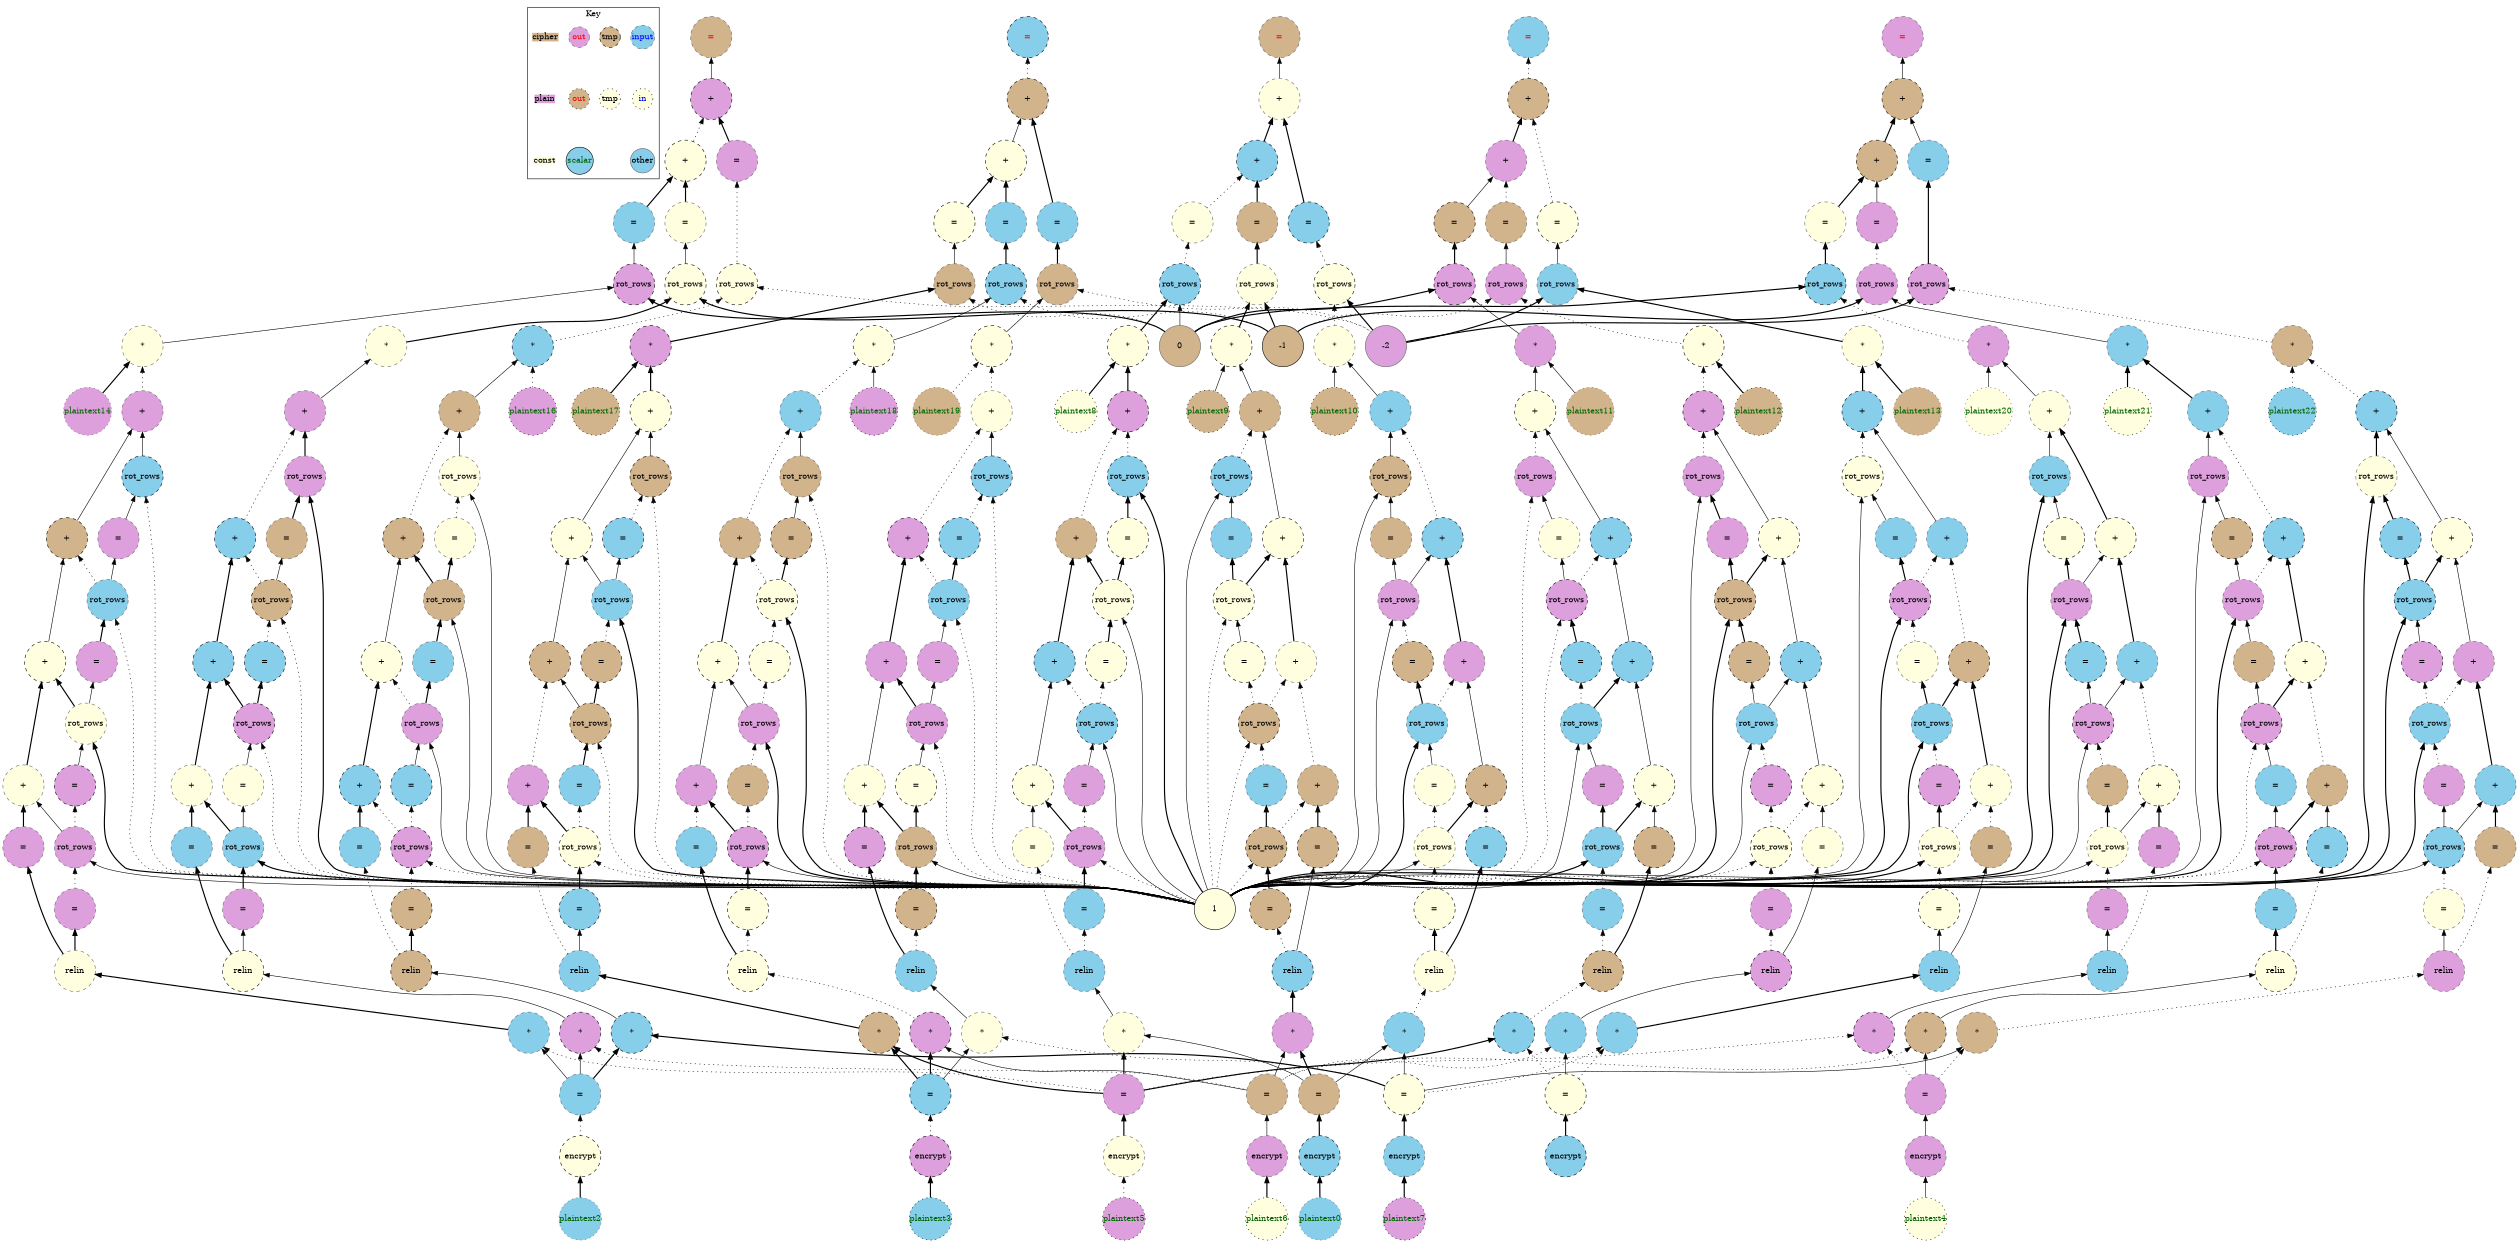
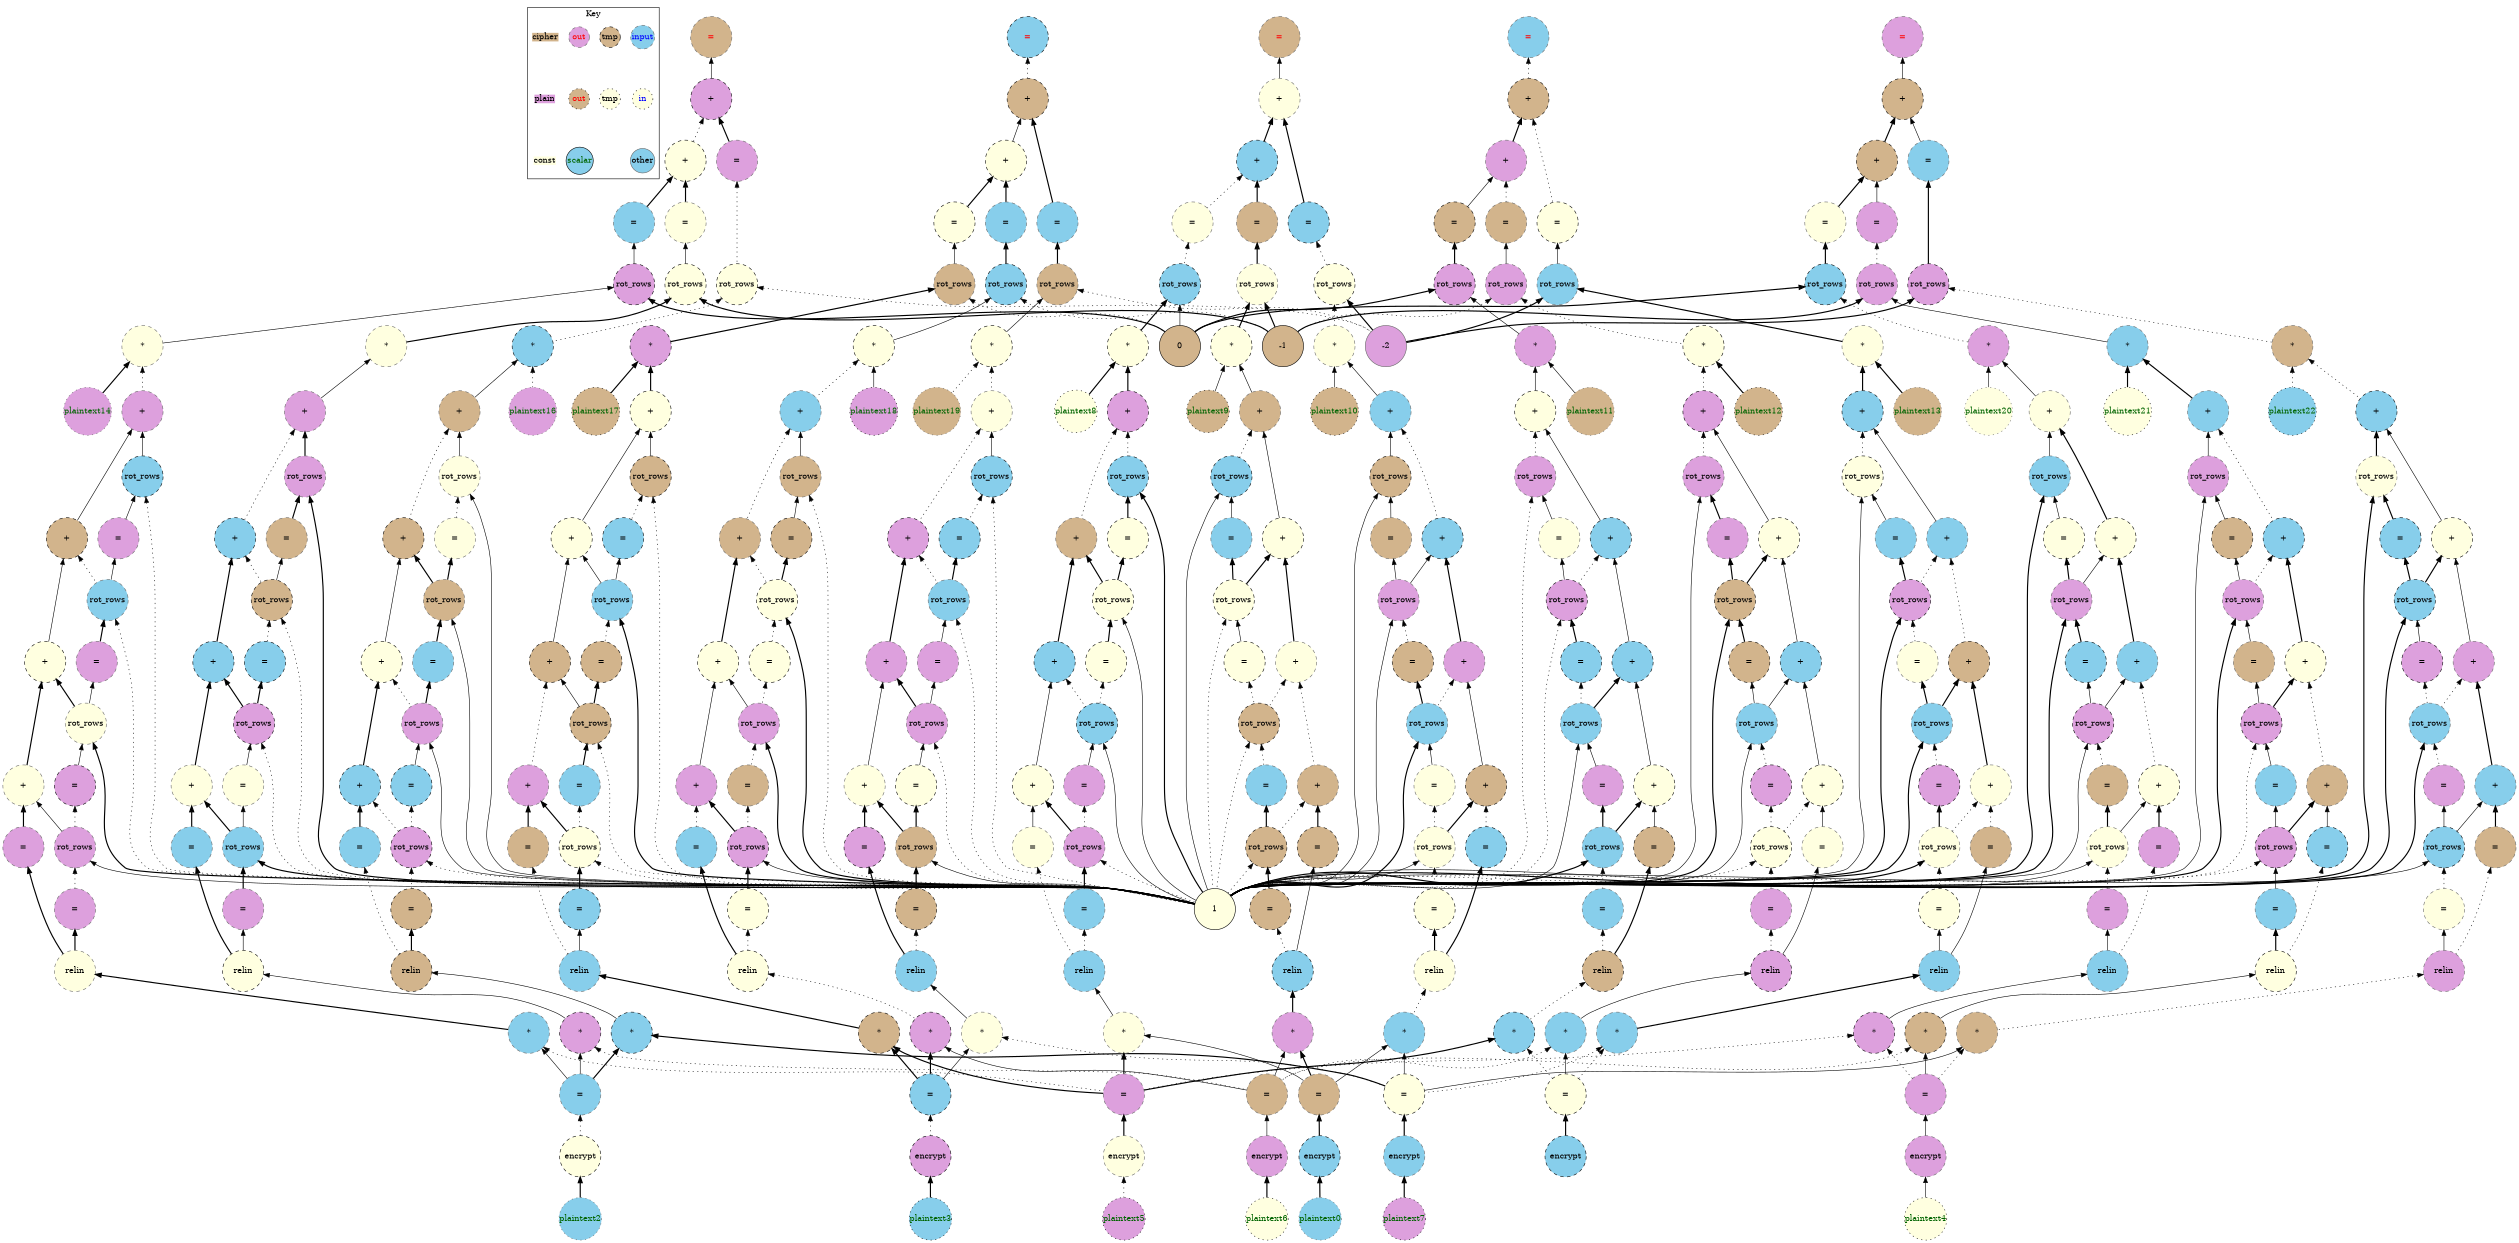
(1180, 346) -> (1180, 346)
(533, 411) -> (533, 411)
